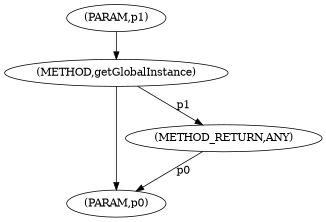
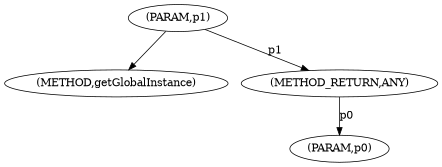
(167, 104) -> (253, 49)
(116, 134) -> none
